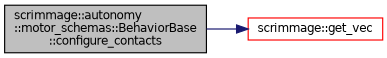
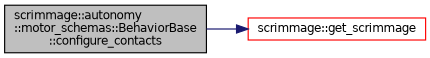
(315, 29) -> (337, 29)
